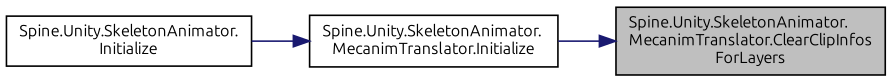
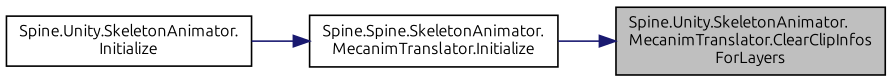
(434, 41) -> (434, 41)
